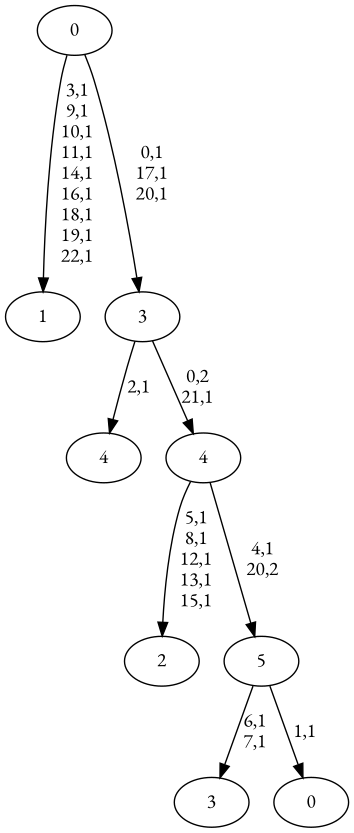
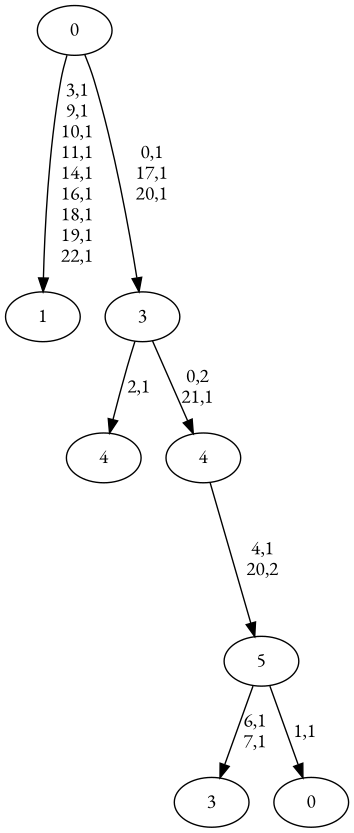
(162, 661) -> none
